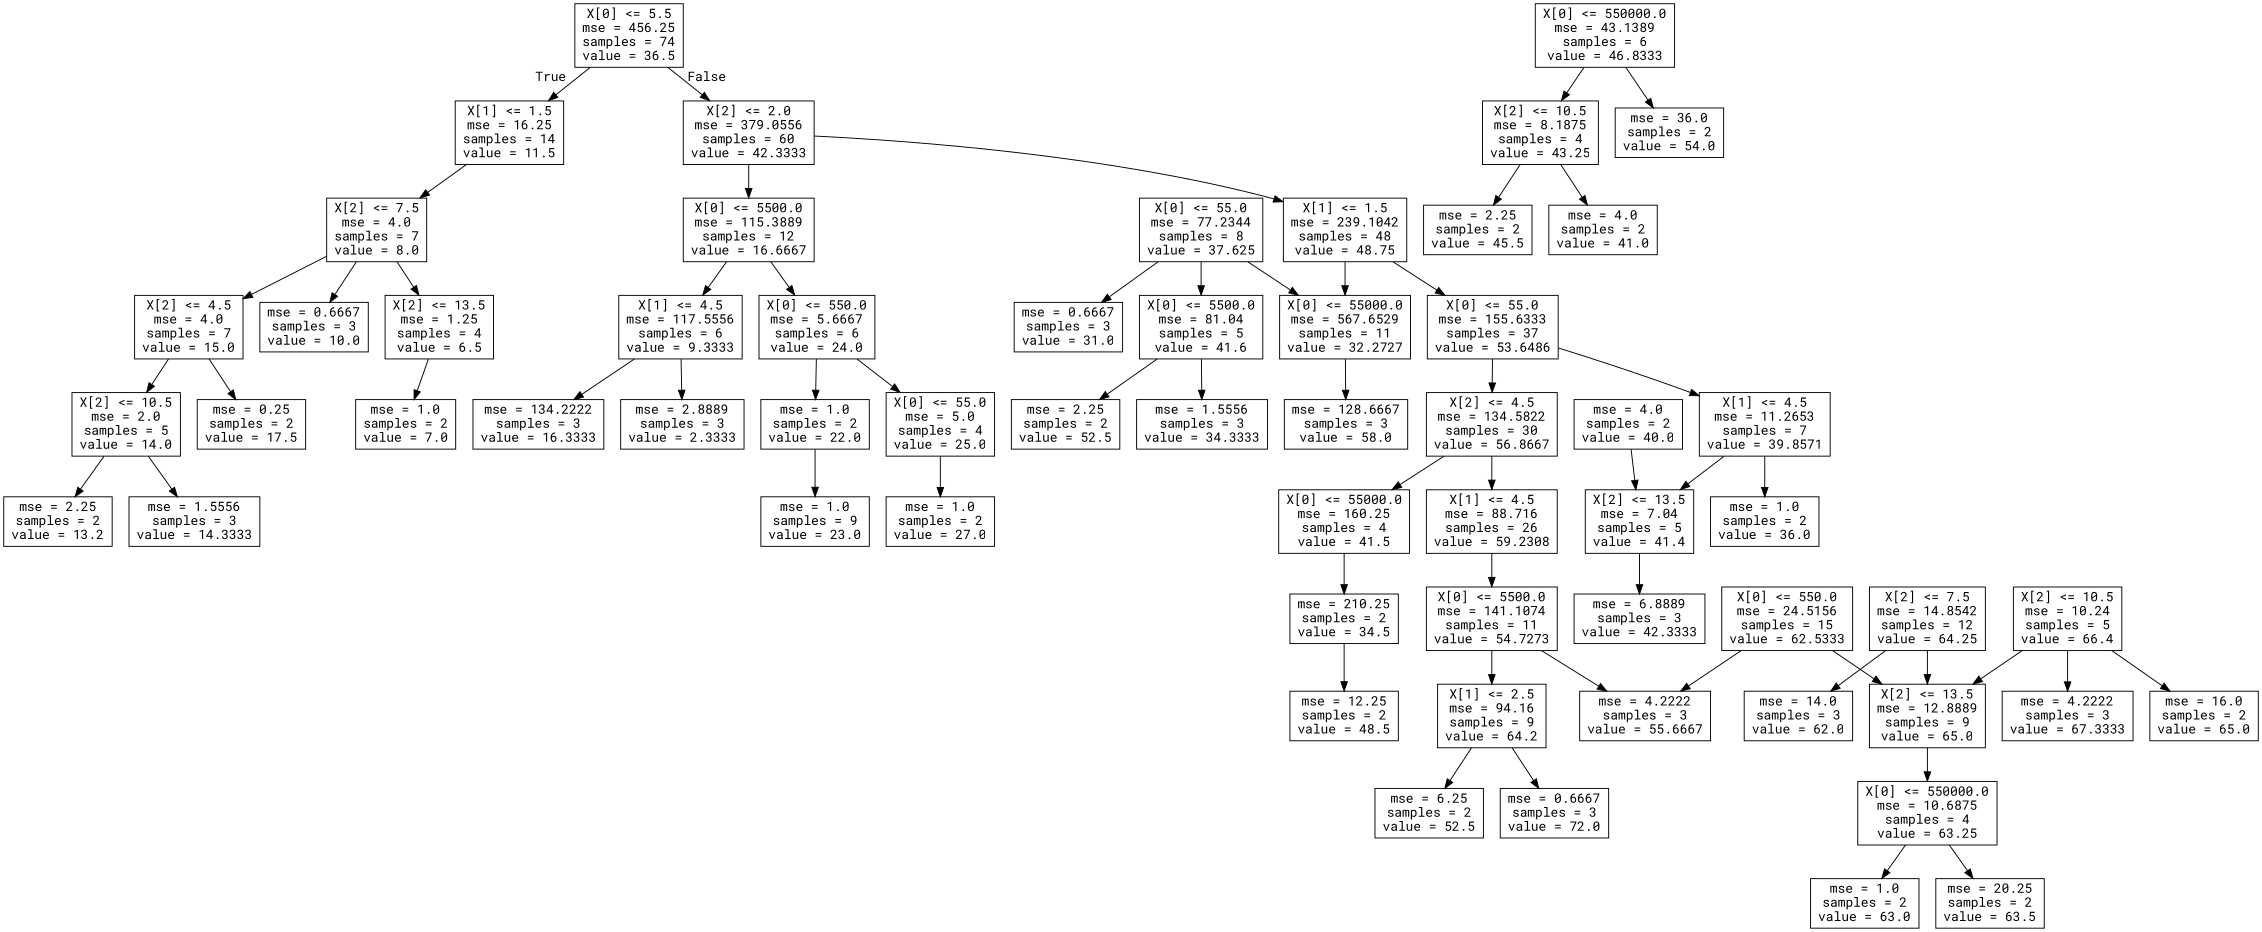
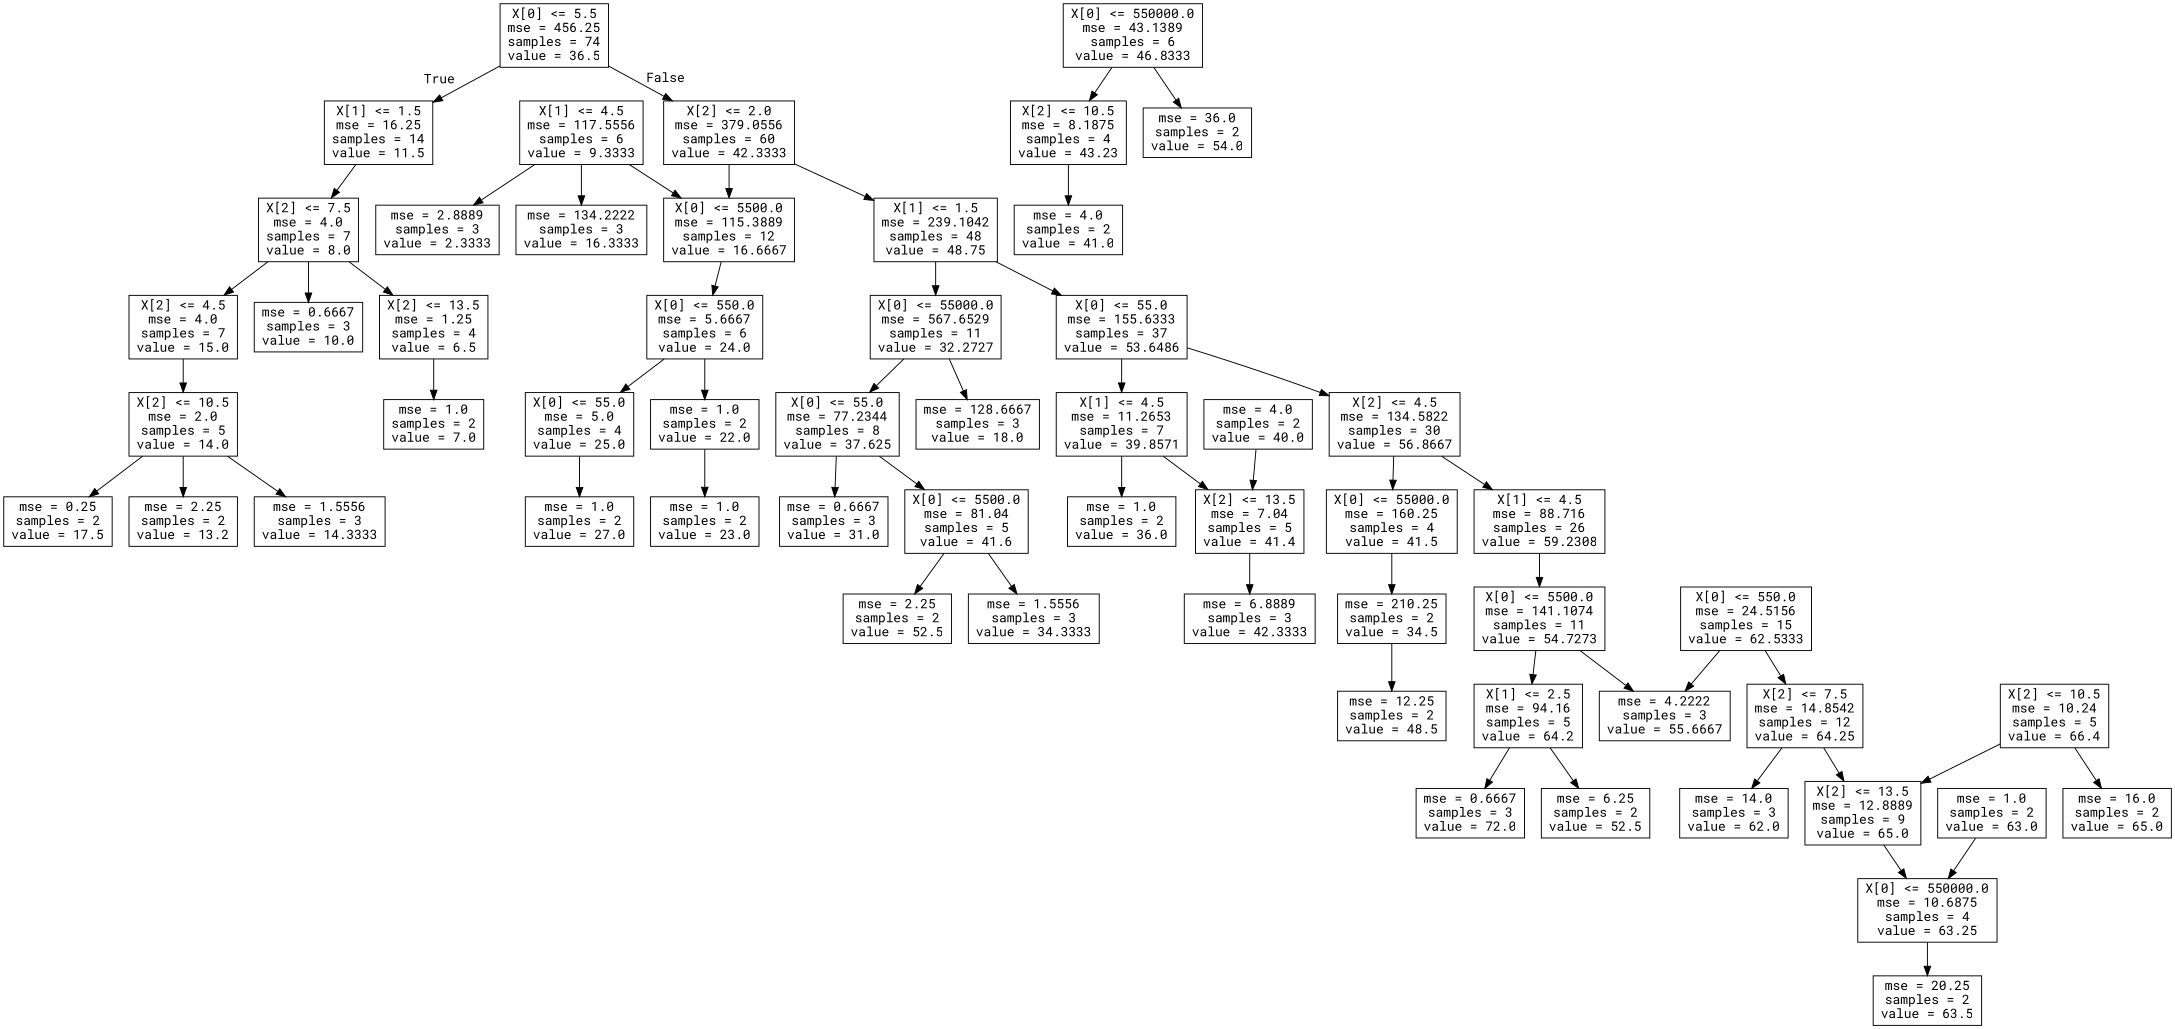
(1540, 133) -> (1068, 133)
(1478, 230) -> none
(717, 275) -> (651, 179)
(1269, 276) -> (890, 372)
(220, 375) -> (120, 474)
(1346, 424) -> (978, 424)
(815, 522) -> (705, 522)
(1853, 665) -> (1773, 663)
(1492, 716) -> (1528, 716)
(2068, 716) -> none
(1896, 858) -> (1965, 854)
